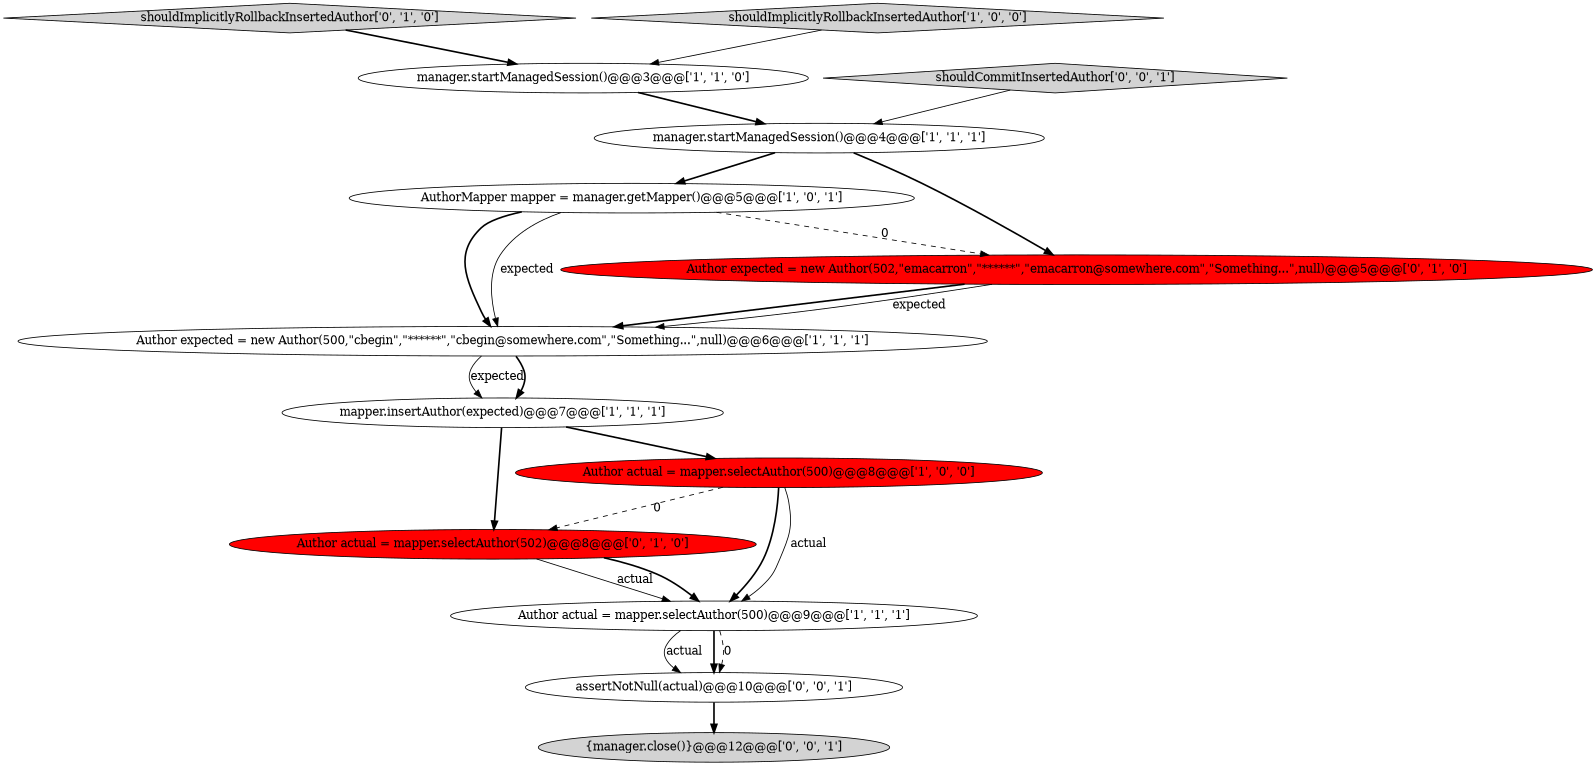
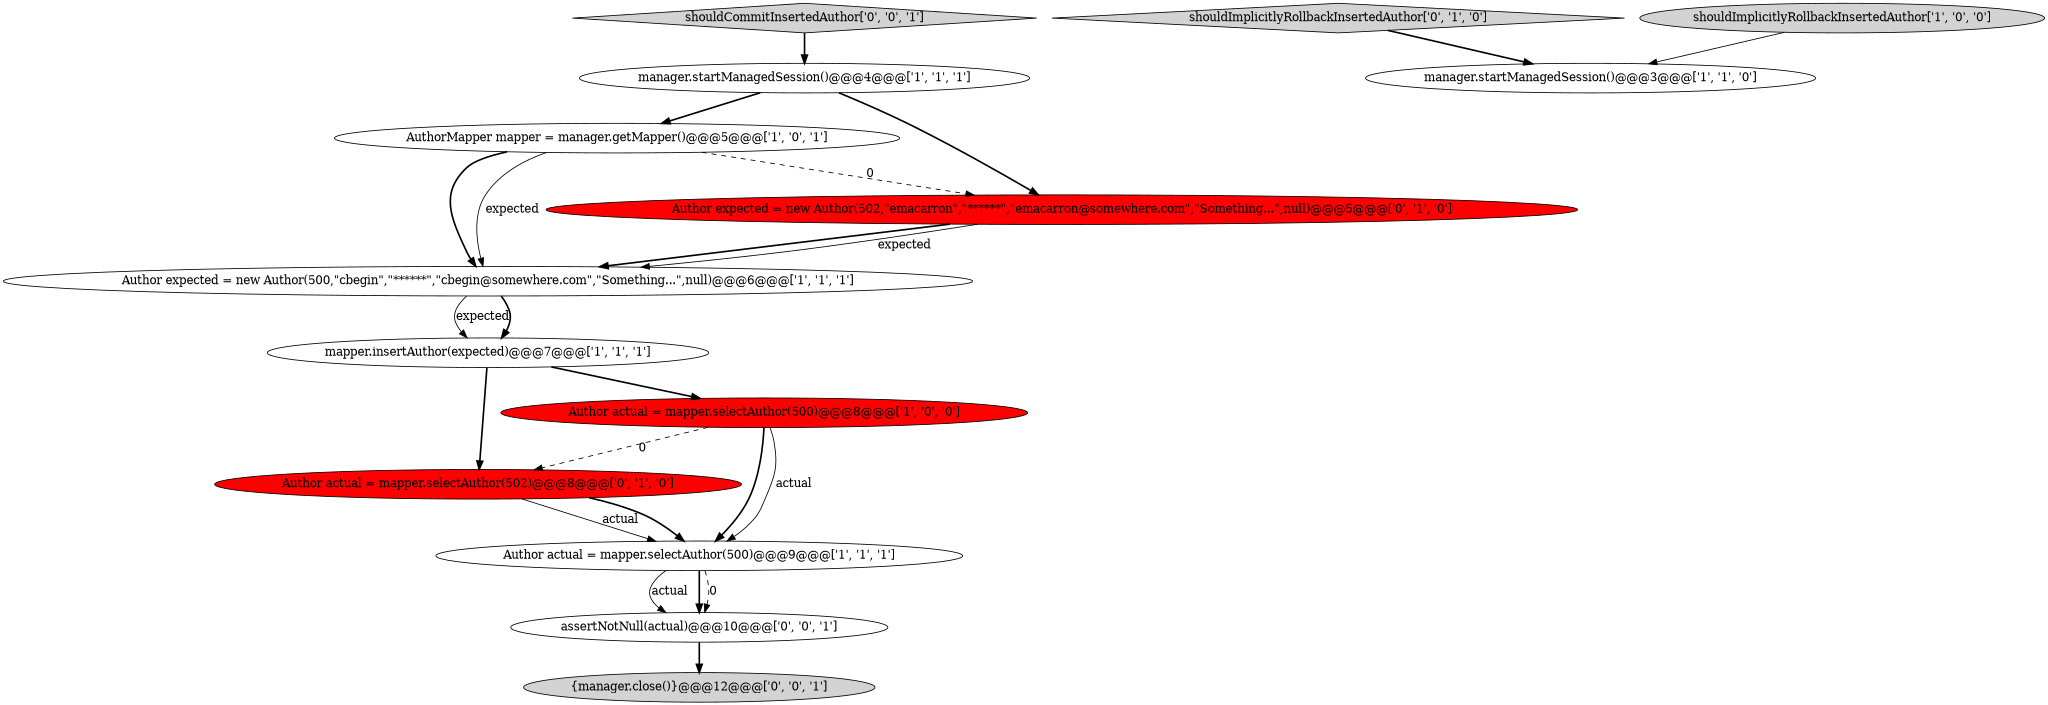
(878, 18) -> (1842, 18)
(946, 106) -> (805, 44)
(697, 107) -> none
